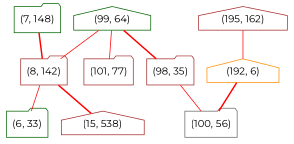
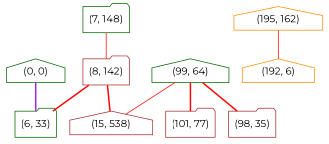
(243, 20) -> (278, 20)
(80, 45) -> (150, 98)
(110, 45) -> (190, 97)
(41, 46) -> (106, 46)
none -> (36, 72)
(36, 98) -> (71, 98)
(211, 124) -> none
